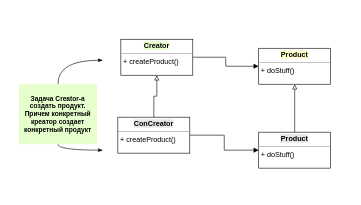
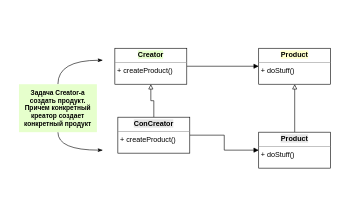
(157, 57) -> (151, 66)
(58, 114) -> (58, 108)
